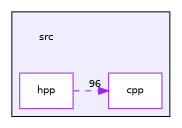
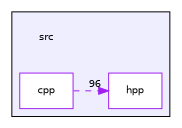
(86, 91) -> (86, 91)
